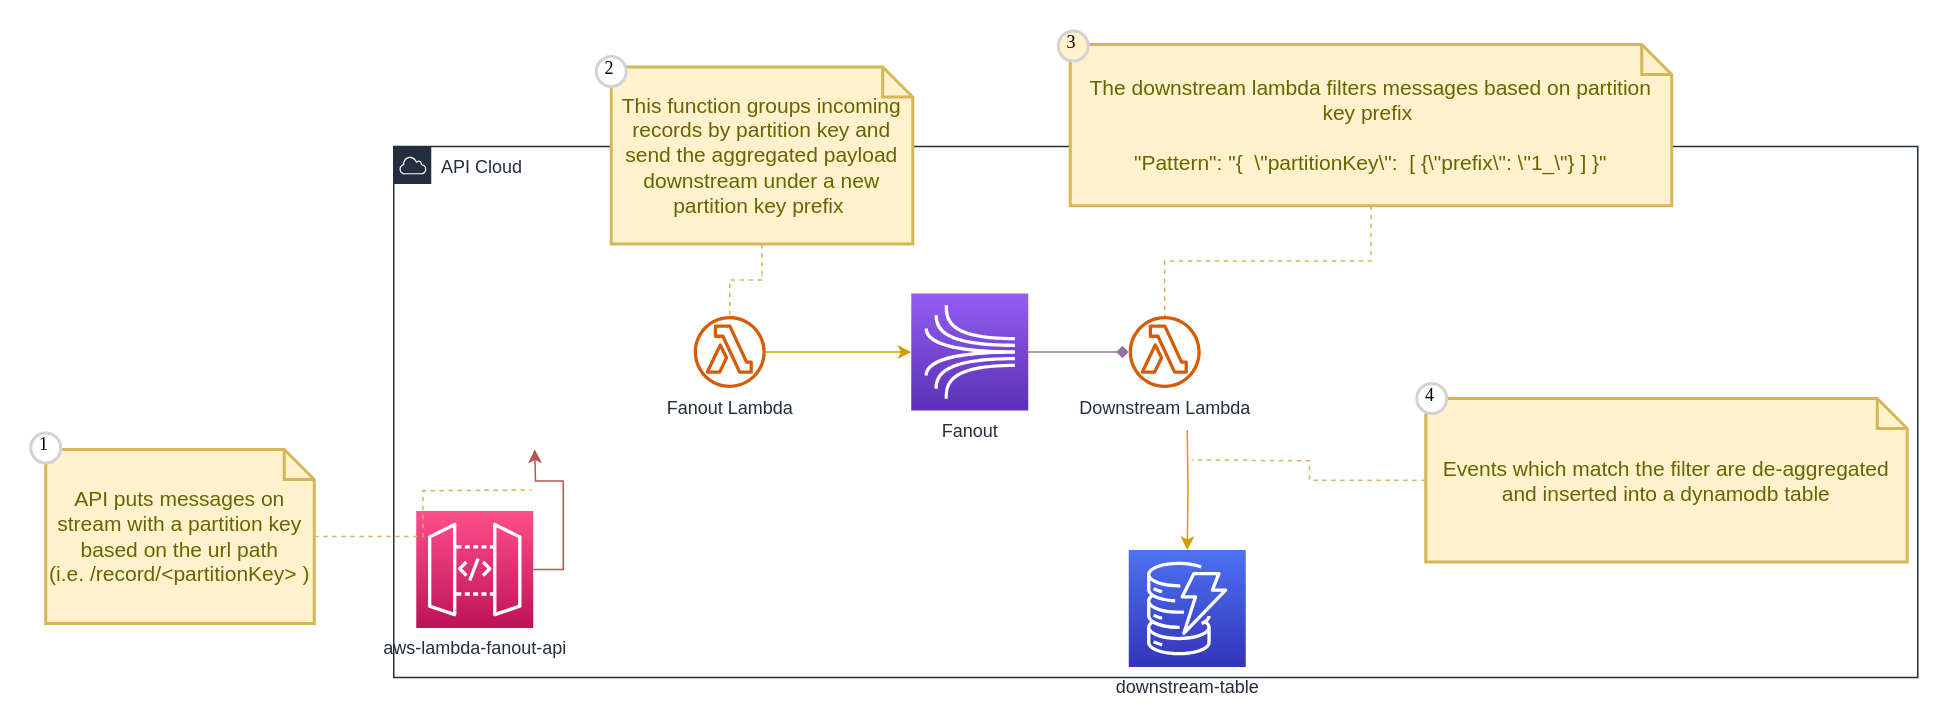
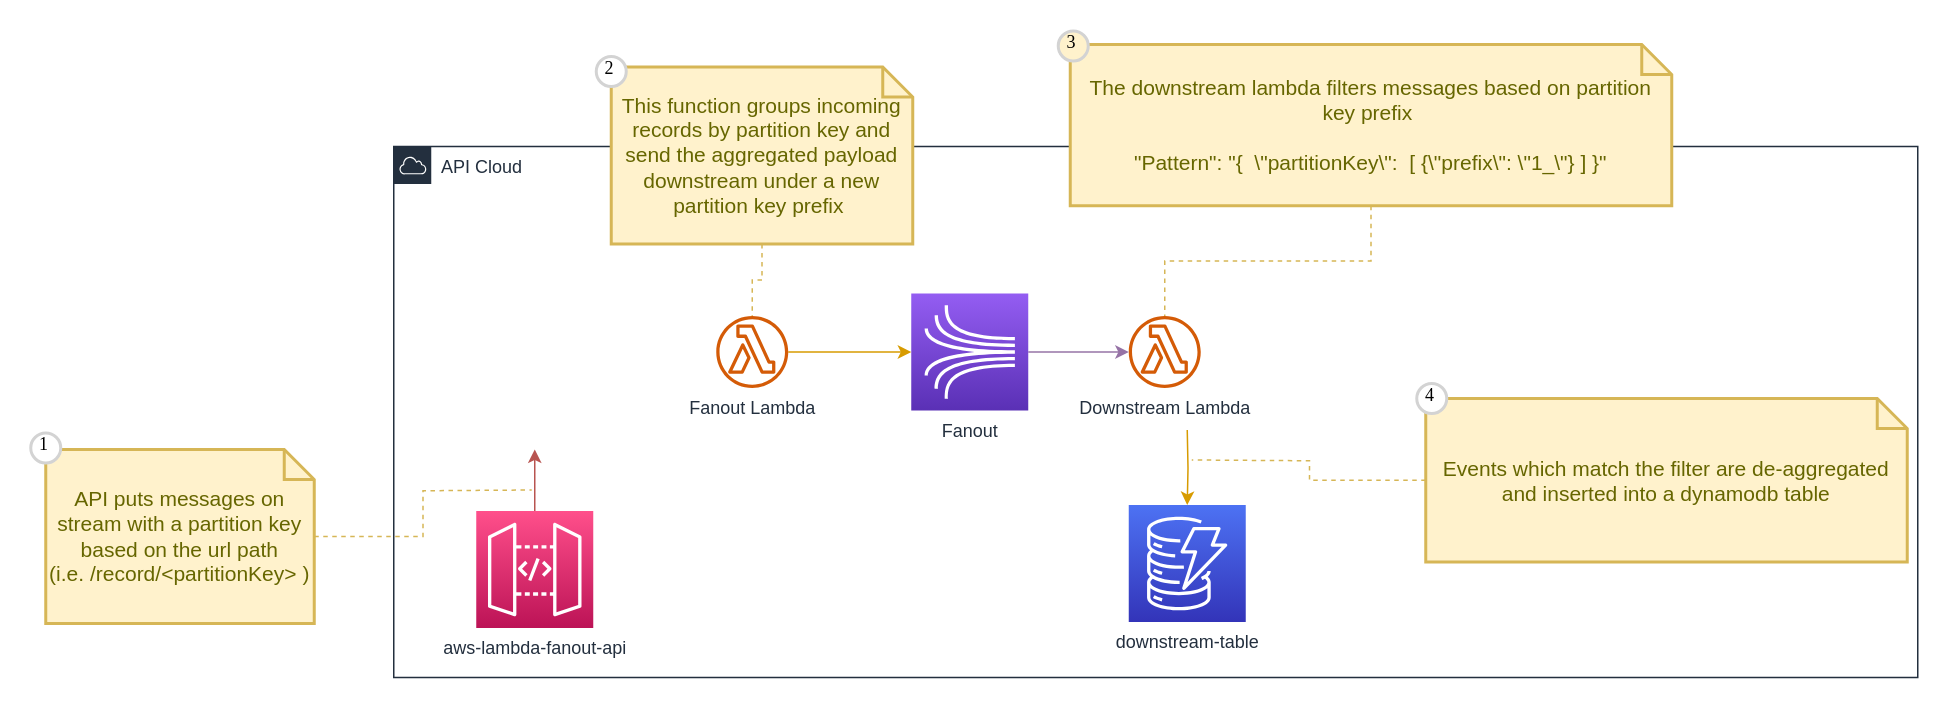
(730, 352) -> (752, 352)
(1116, 352) -> (1117, 352)
(475, 569) -> (535, 569)
(1187, 608) -> (1187, 563)
